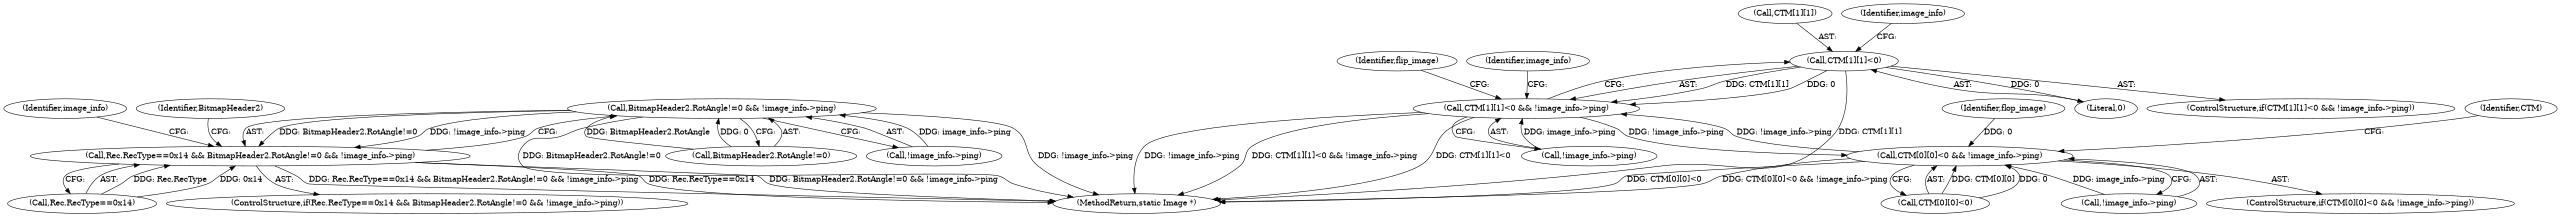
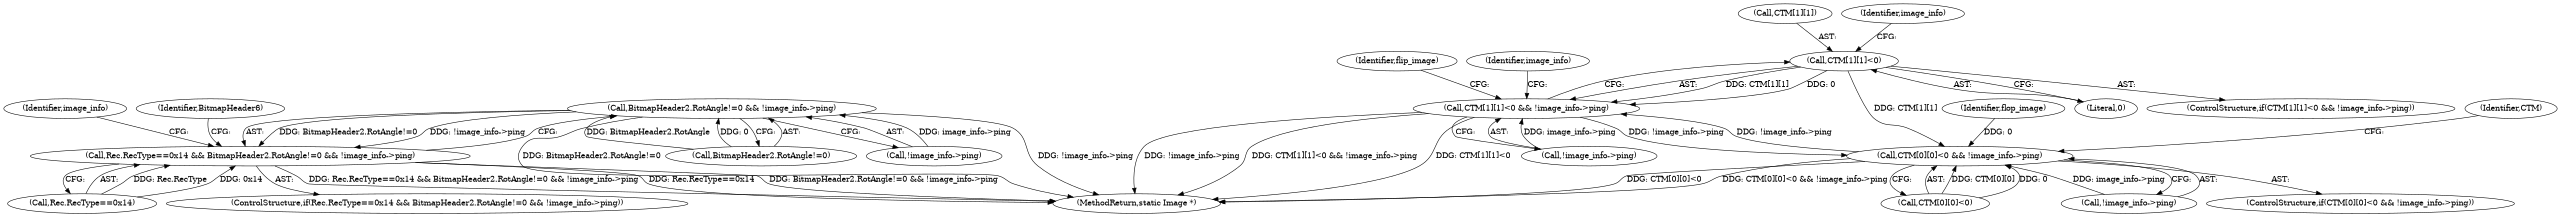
(2025, 85) -> (2025, 85)
(210, 109) -> (210, 109)
(1565, 176) -> (1881, 123)
